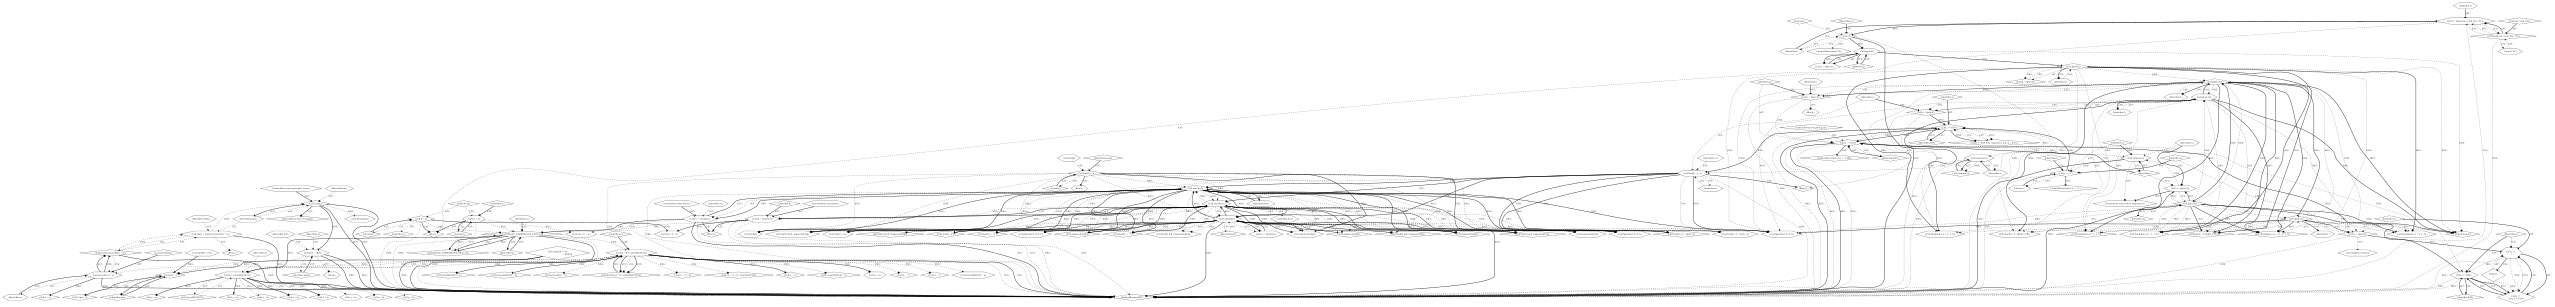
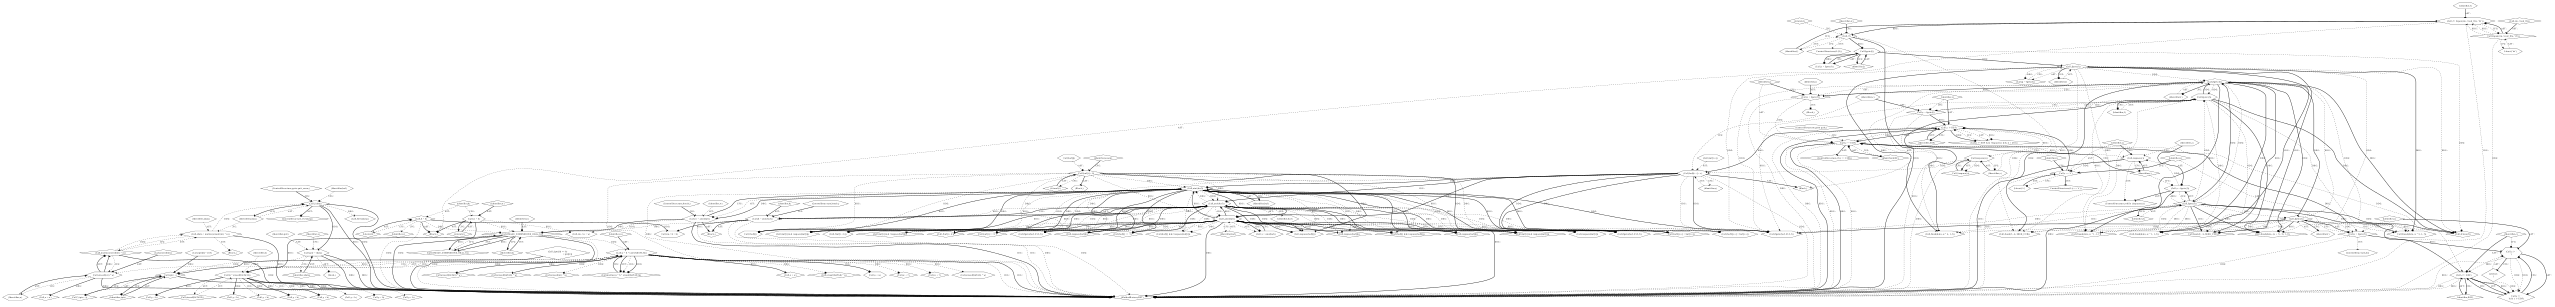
(682, 275) -> none
(739, 275) -> none
(675, 294) -> (643, 293)
(687, 295) -> (687, 295)
